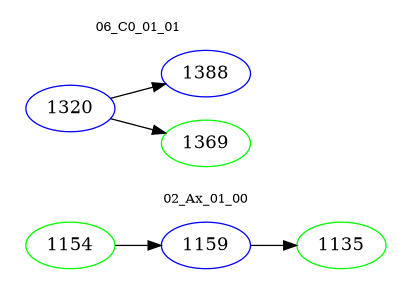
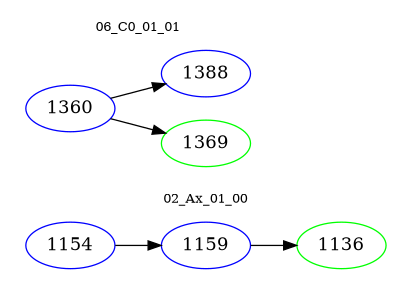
(70, 108) -> (70, 108)
(70, 245) -> (70, 245)
(342, 245) -> (342, 245)
